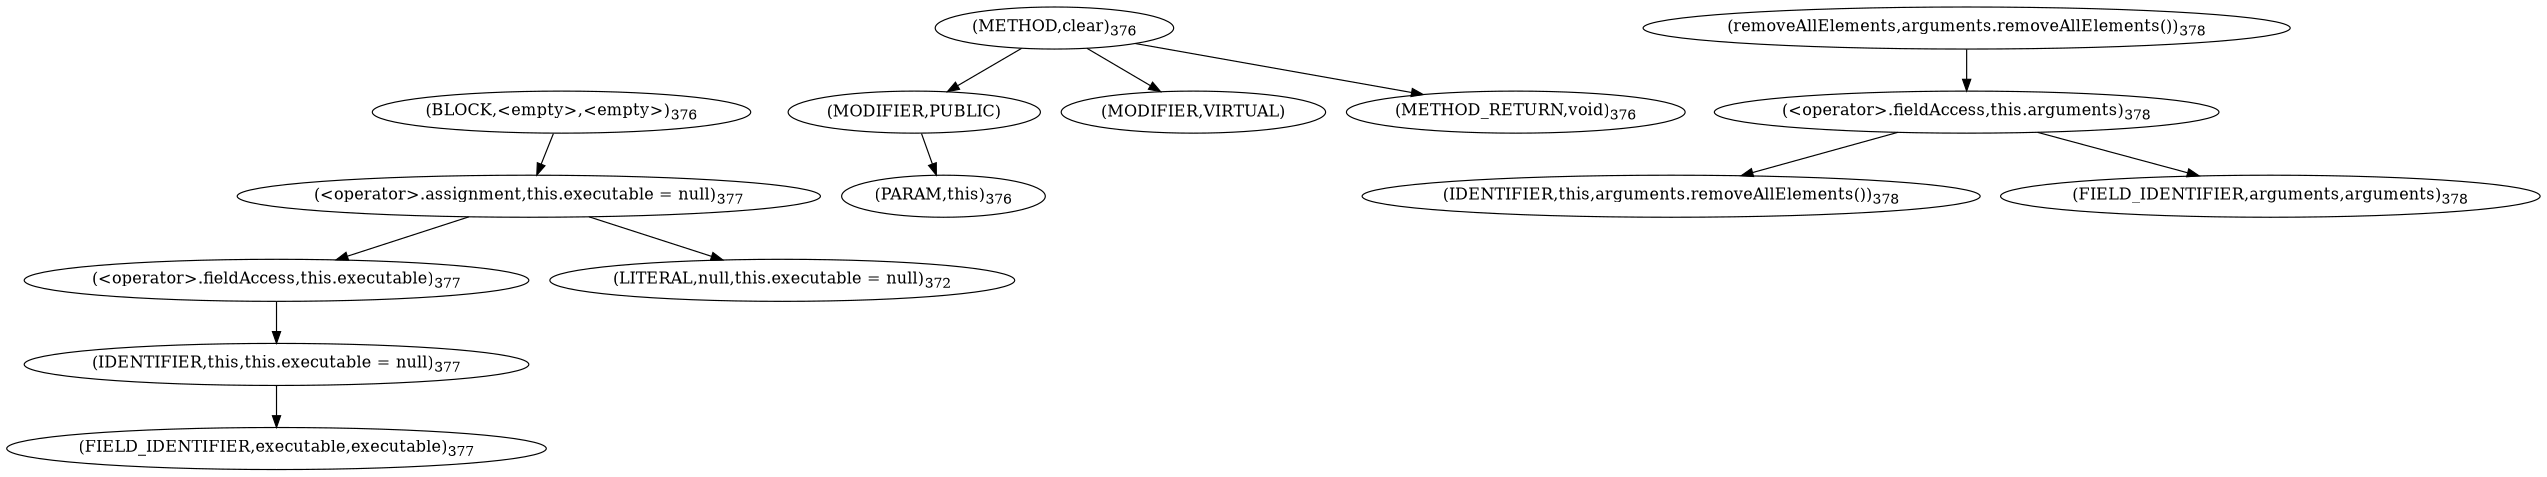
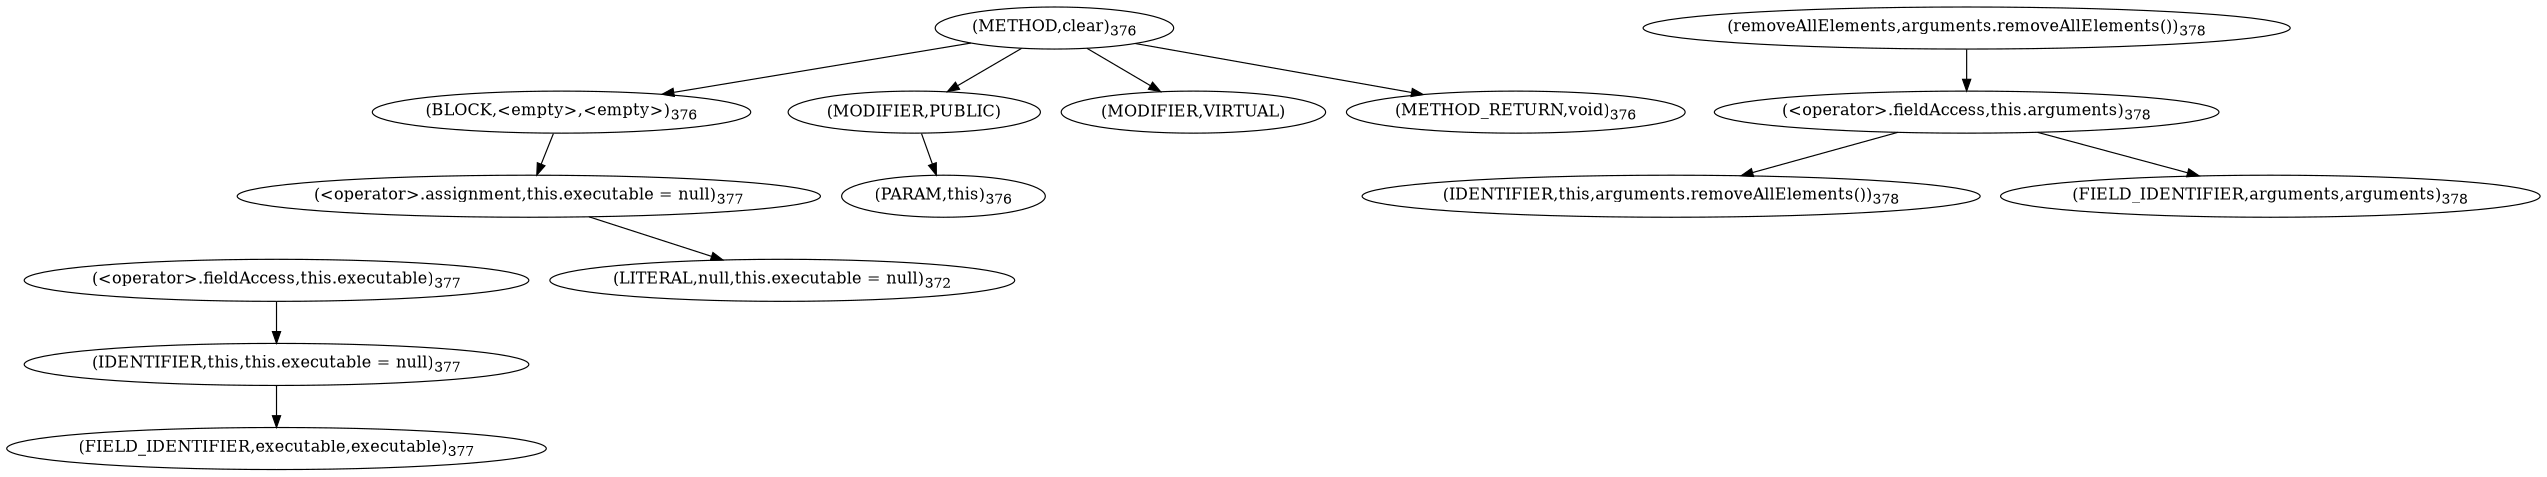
none -> (822, 68)
(408, 236) -> none
